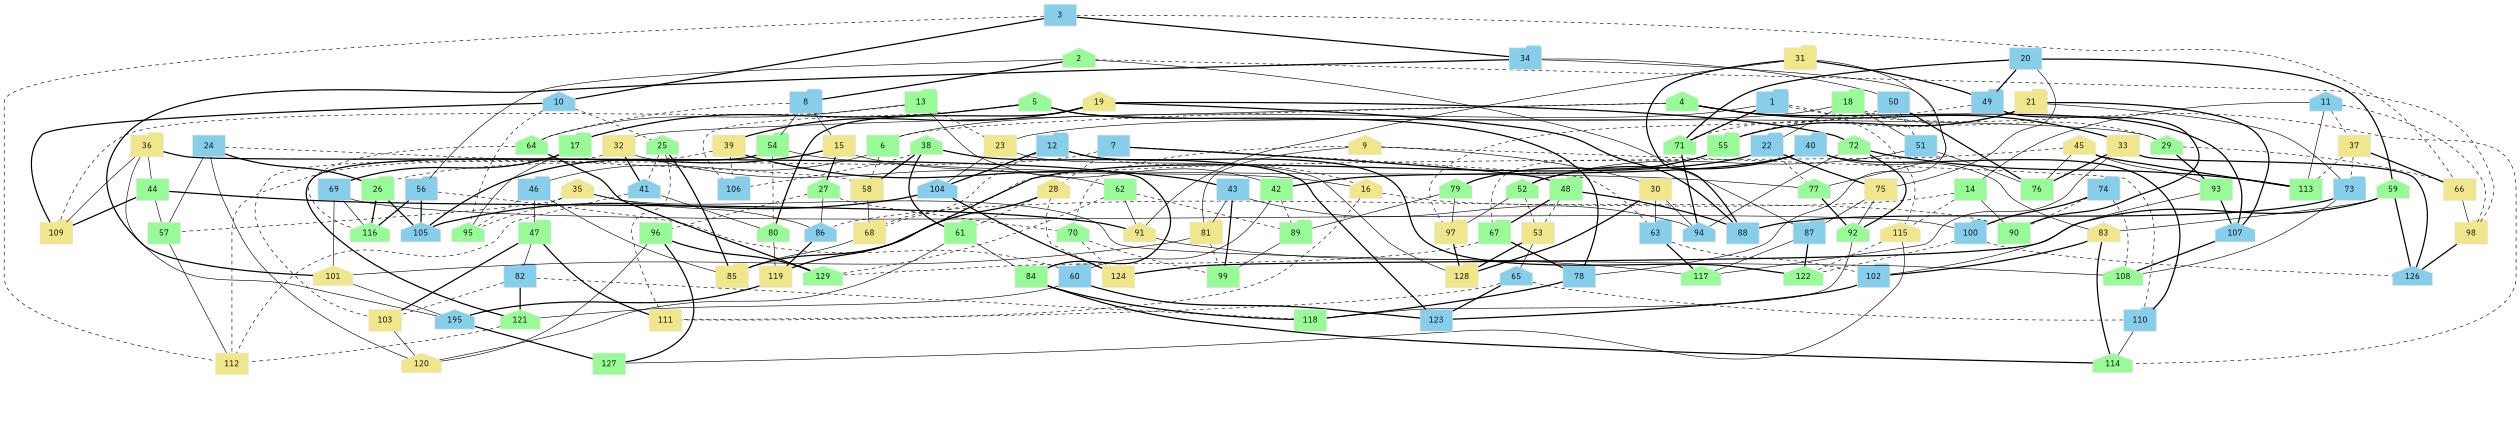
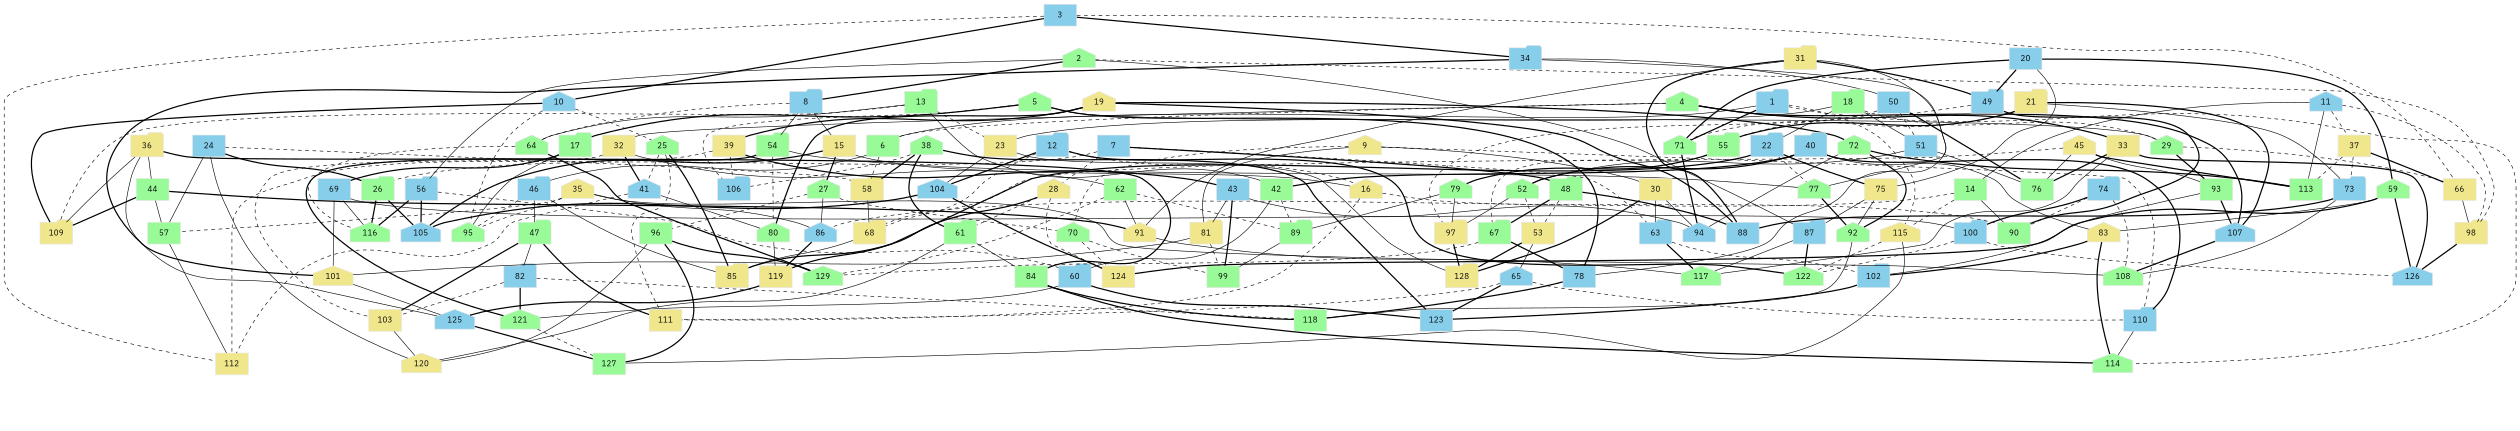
(455, 320) -> (455, 320)
(368, 349) -> (565, 342)
